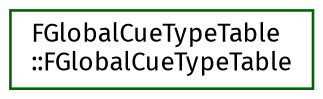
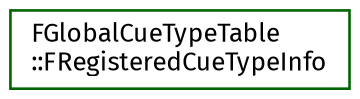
(162, 50) -> (180, 50)
